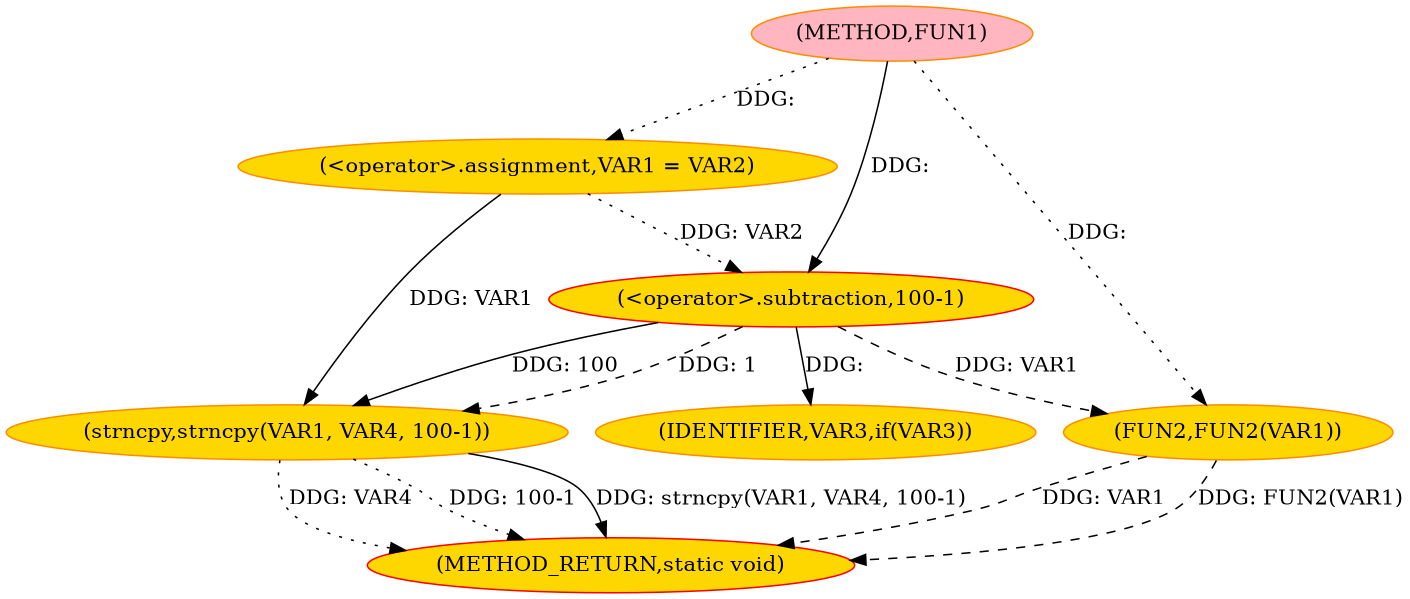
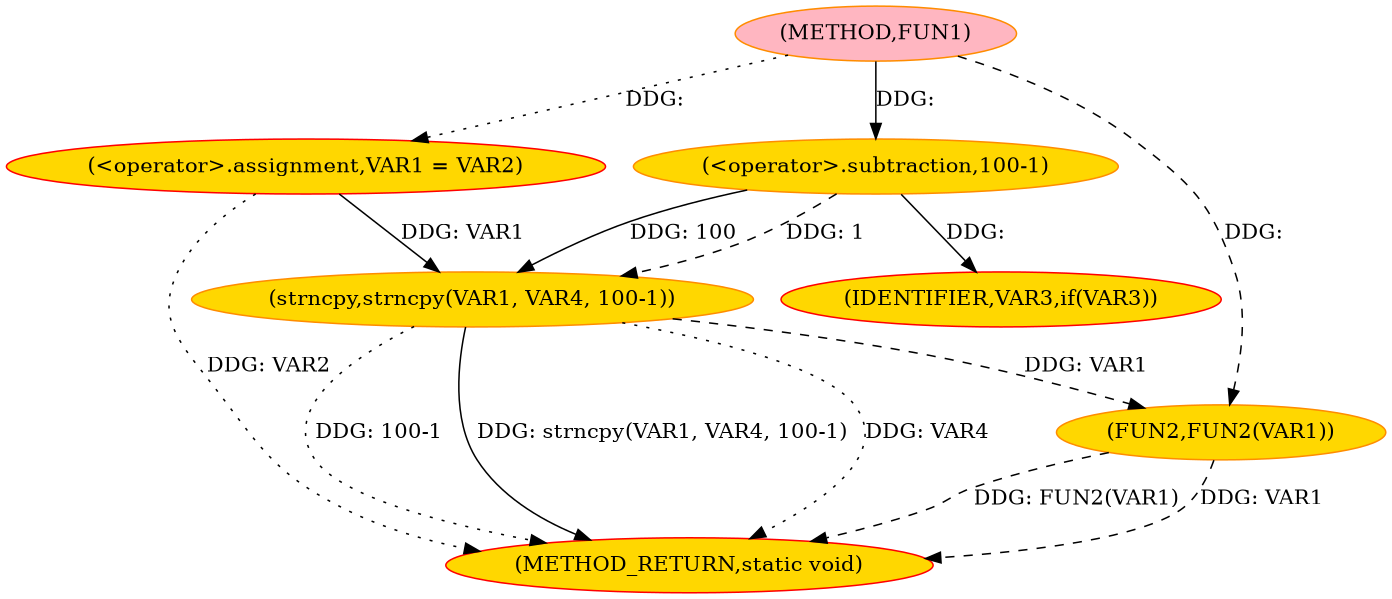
(538, 167) -> (306, 167)
(1055, 227) -> (1170, 169)
(657, 229) -> (234, 413)
(791, 299) -> (876, 167)
(961, 379) -> (903, 351)
(816, 432) -> (1001, 299)
